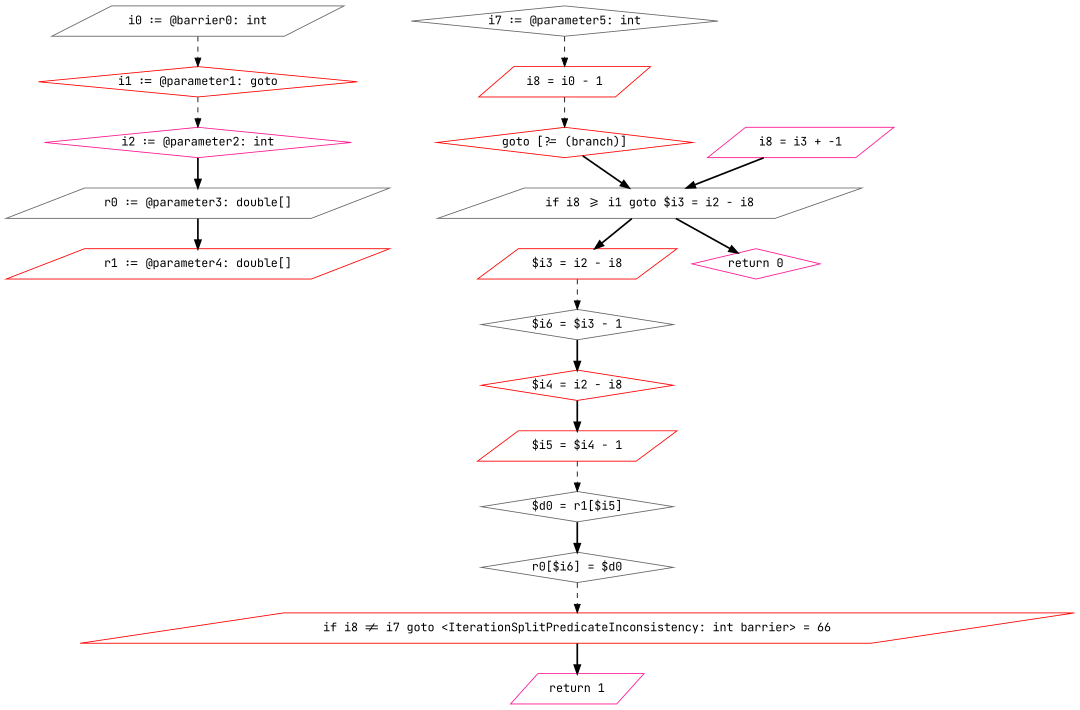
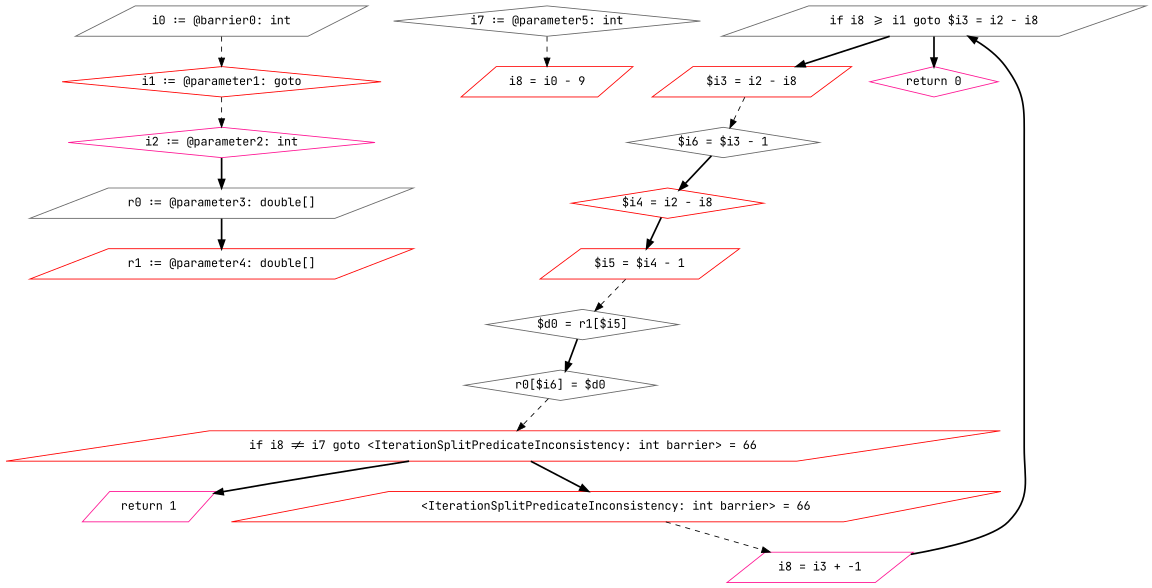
(565, 82) -> (547, 82)
(565, 142) -> none
none -> (616, 507)
